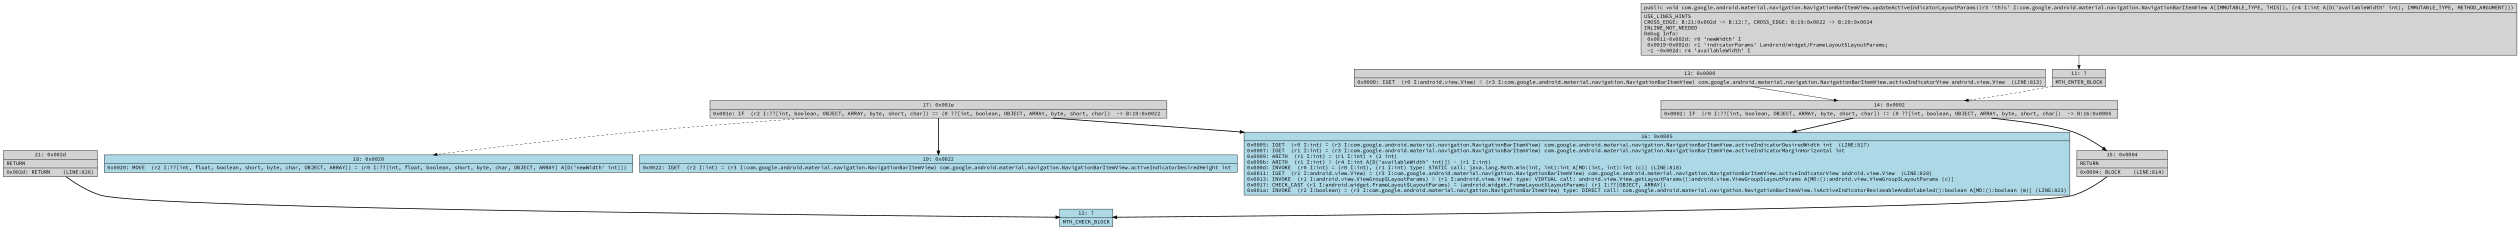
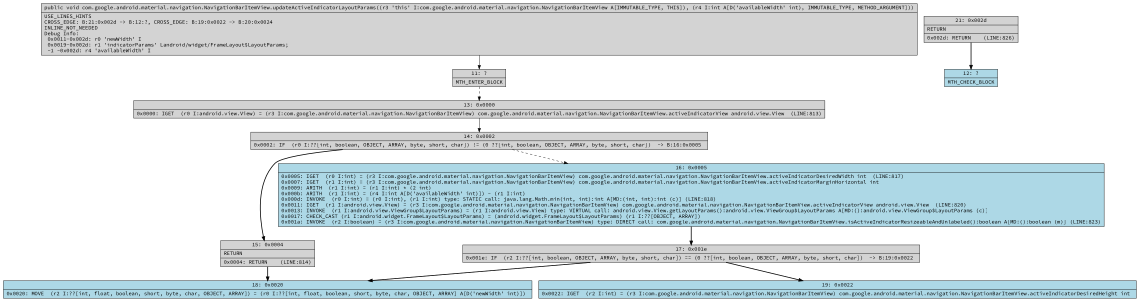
(2011, 94) -> (479, 92)
(1147, 125) -> (691, 234)
(1825, 125) -> (538, 156)
(622, 133) -> (481, 271)
(2122, 172) -> (268, 262)
(1615, 211) -> (268, 272)
